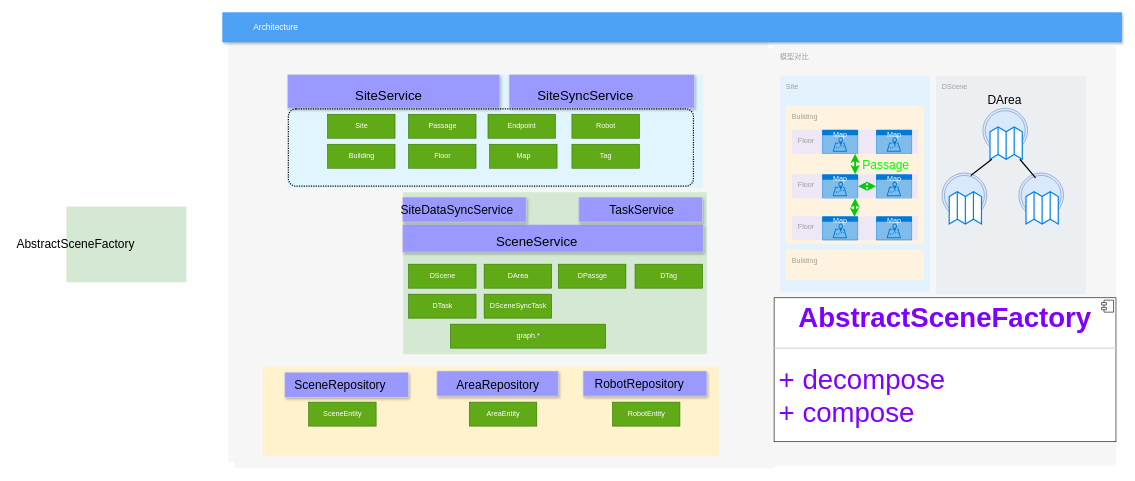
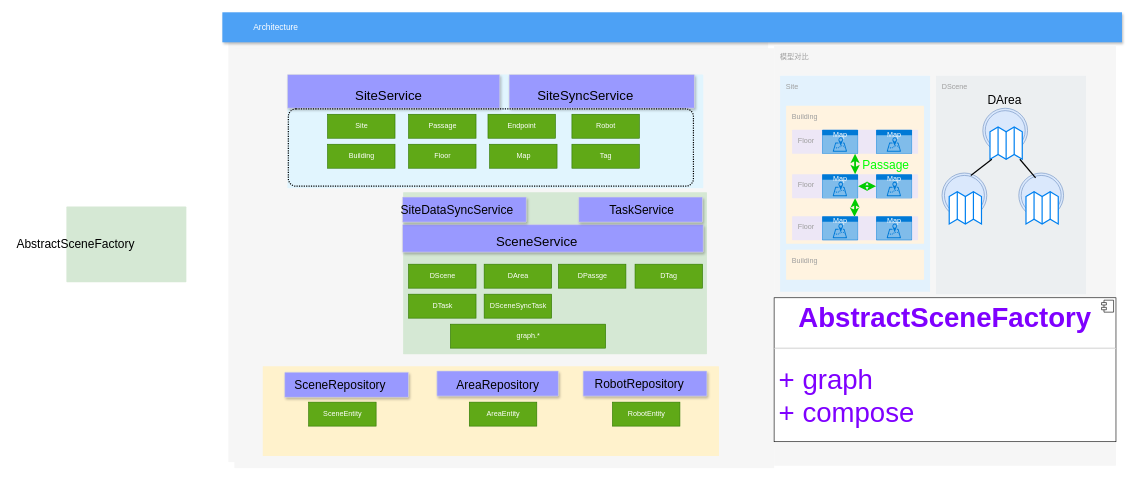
(929, 298) -> (929, 298)
